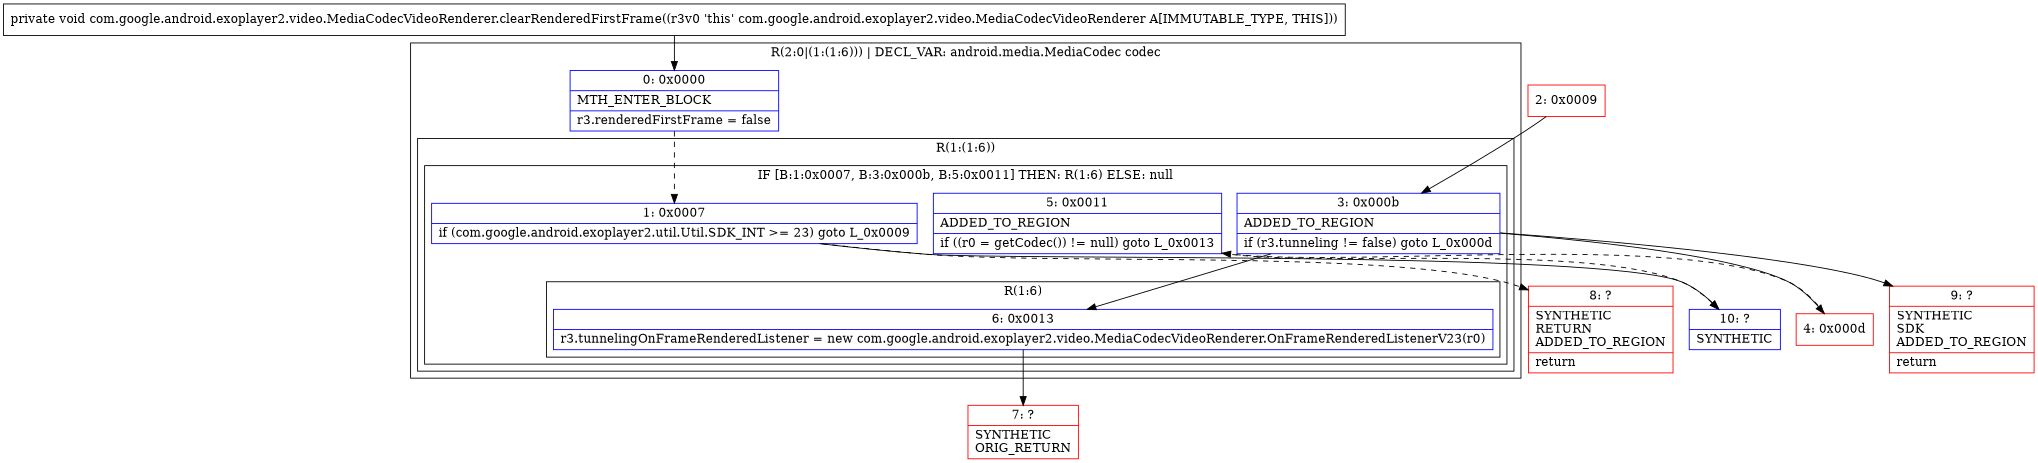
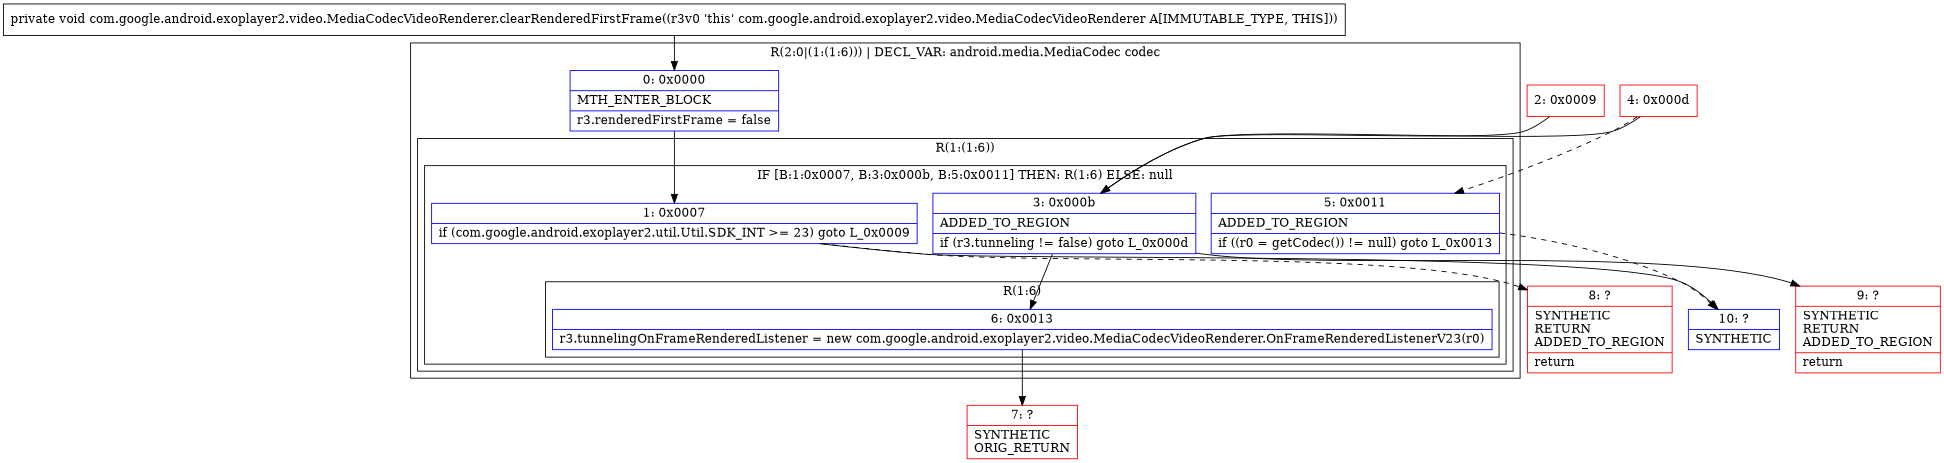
(674, 160) -> (674, 160)
(1665, 252) -> (1370, 135)
(1911, 329) -> (1831, 329)
